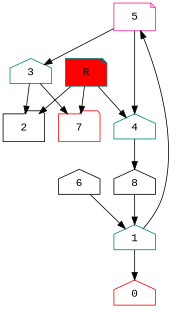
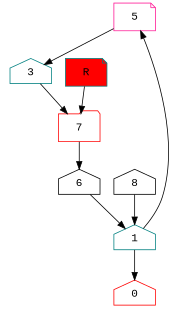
(24, 128) -> none
(135, 128) -> none
none -> (79, 152)
